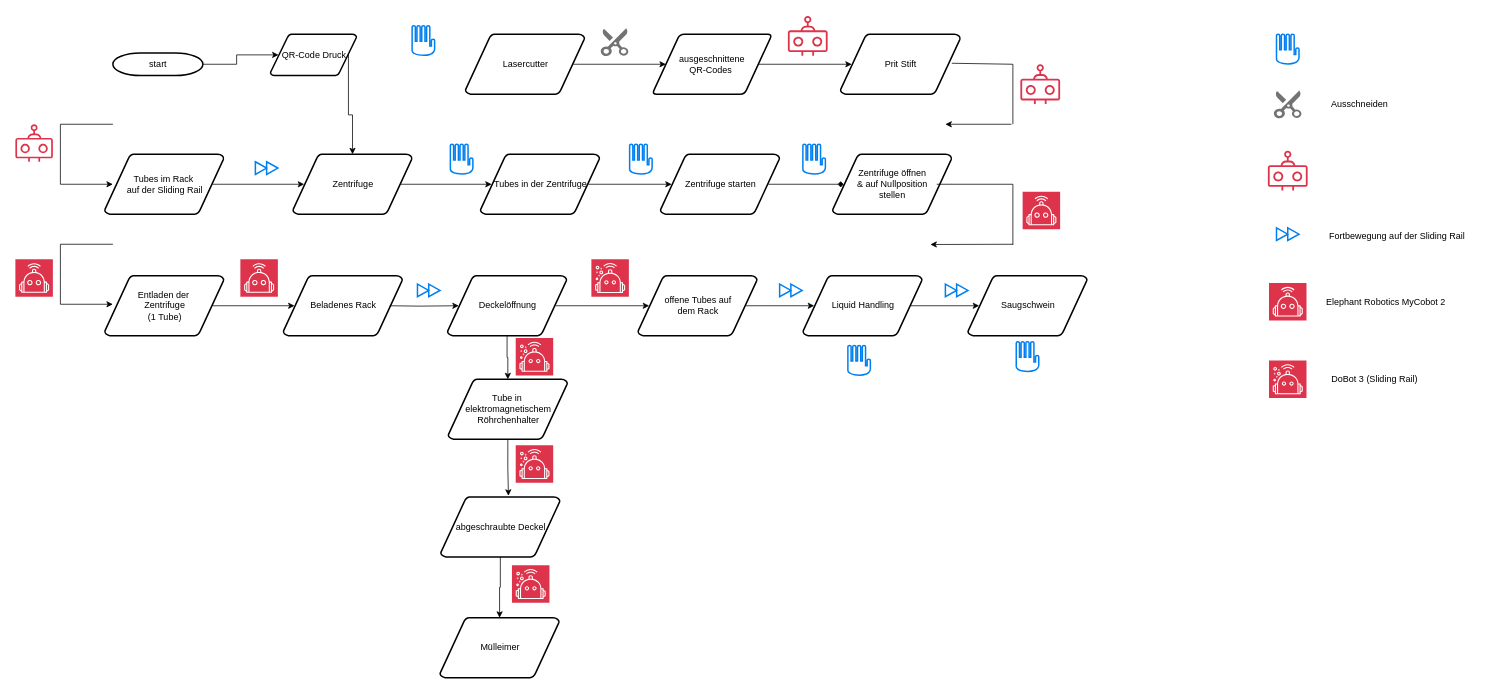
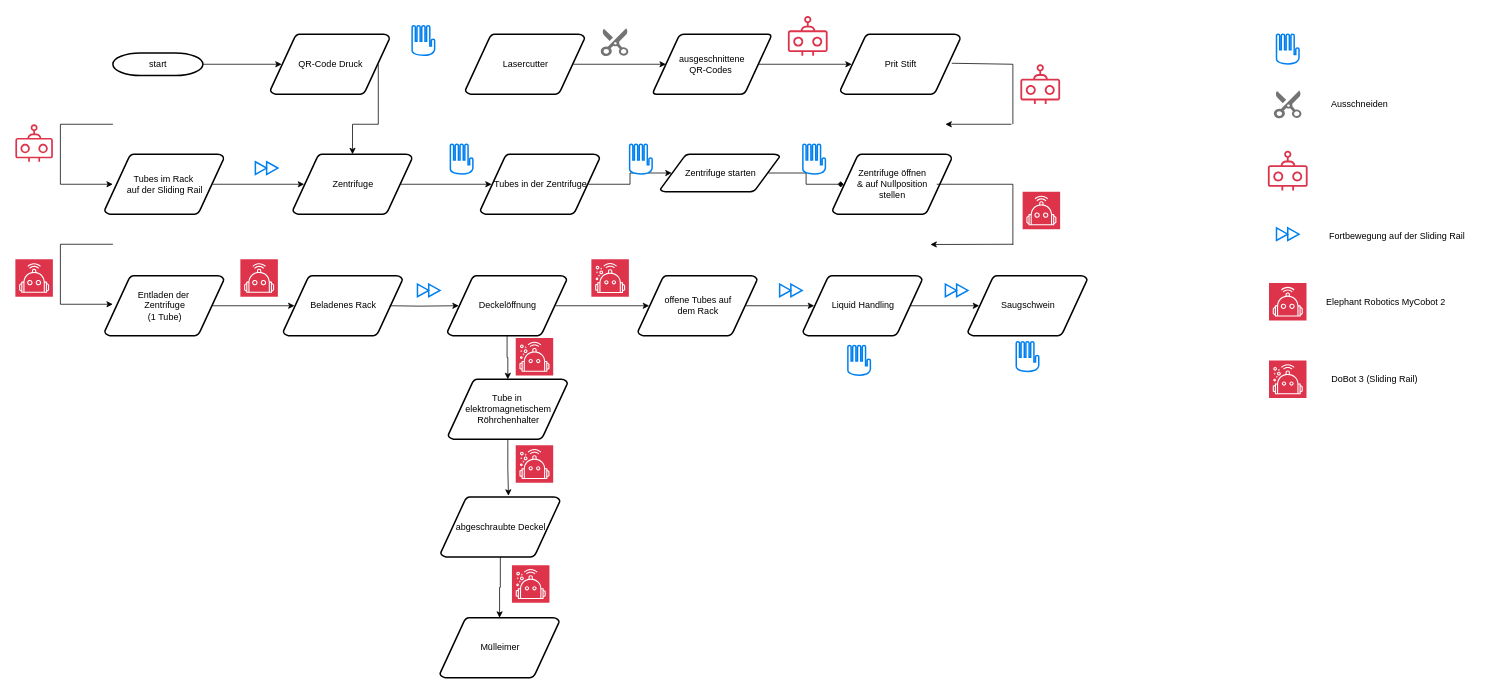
(314, 55) -> (330, 64)
(720, 184) -> (720, 173)
